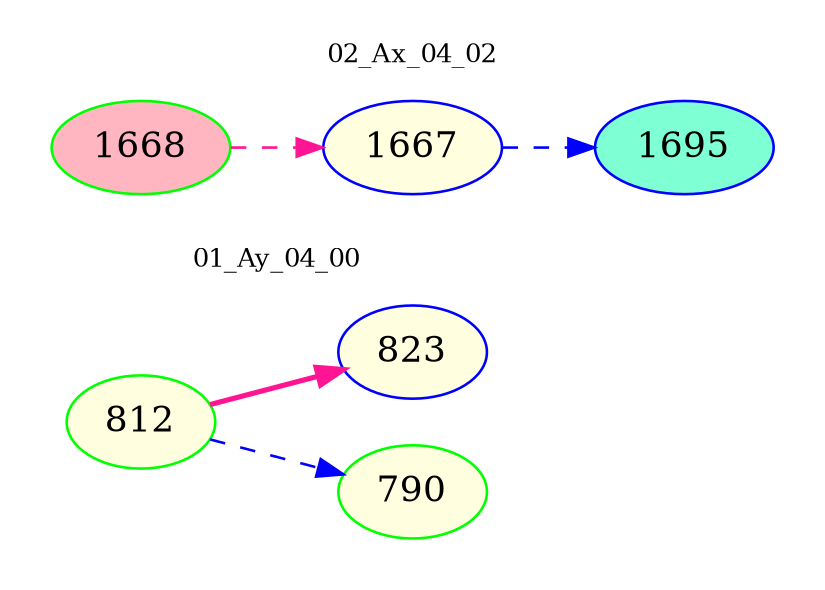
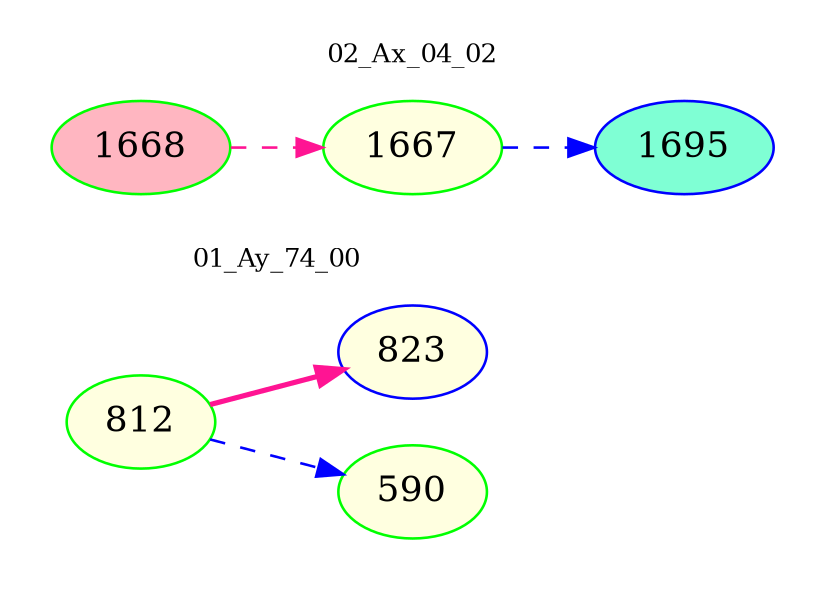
(413, 148) -> (413, 148)
(277, 260) -> (277, 260)
(413, 492) -> (413, 492)
